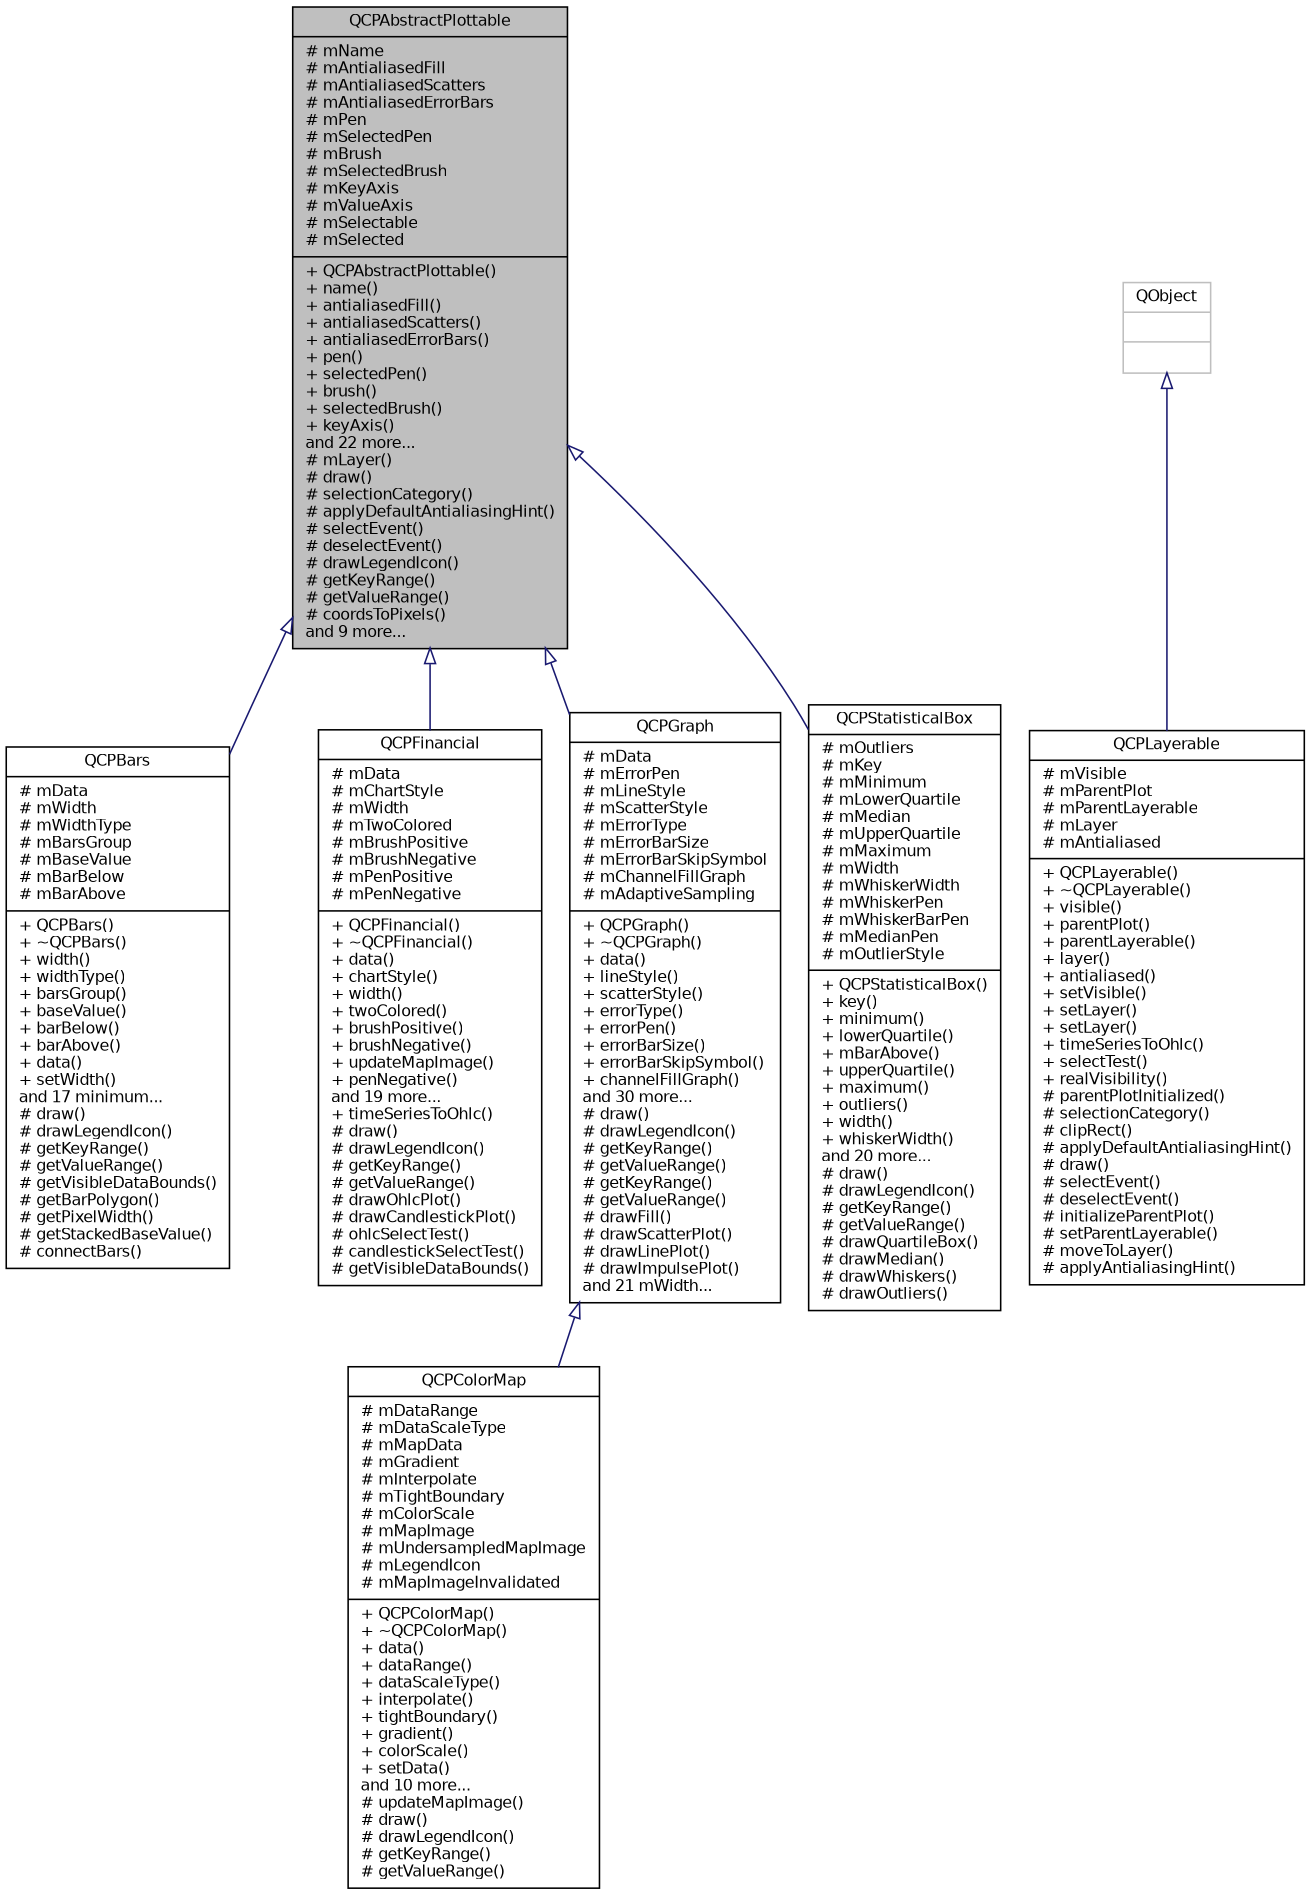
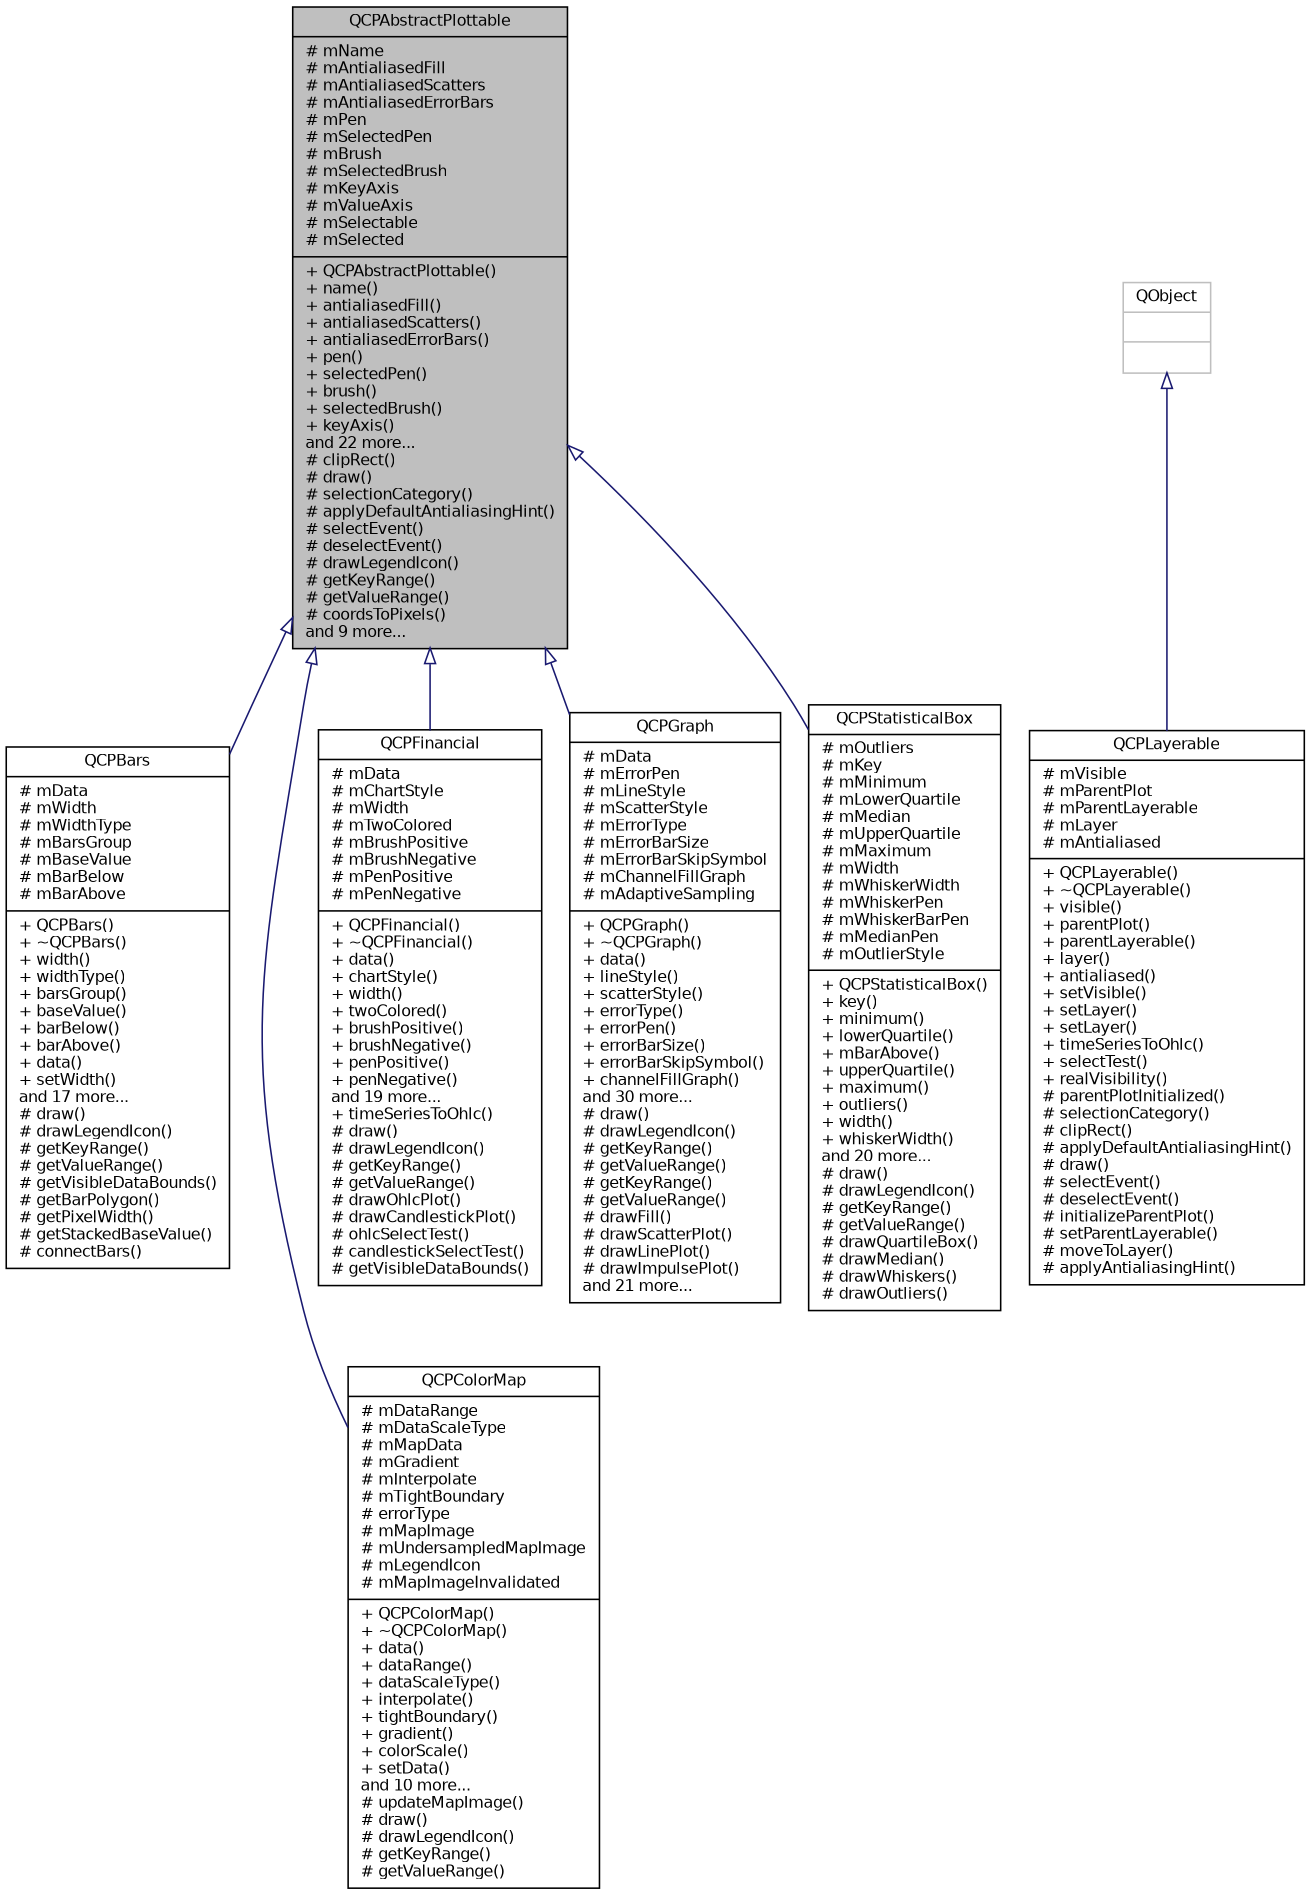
(349, 461) -> (350, 461)
(413, 1063) -> (390, 1063)
(91, 1097) -> (74, 1097)
(648, 1286) -> (638, 1286)
(566, 1342) -> (263, 1050)
(418, 1514) -> (406, 1514)
